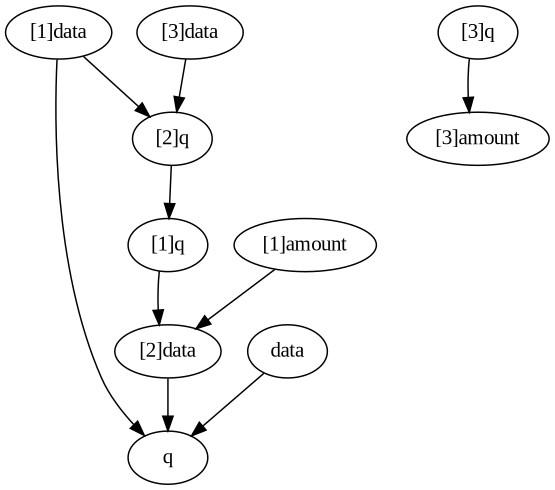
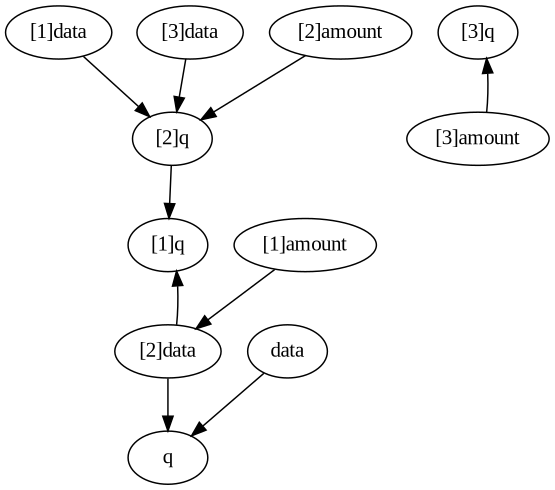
none -> (341, 32)
(468, 78) -> (488, 93)
(66, 249) -> none
(158, 291) -> (178, 306)
